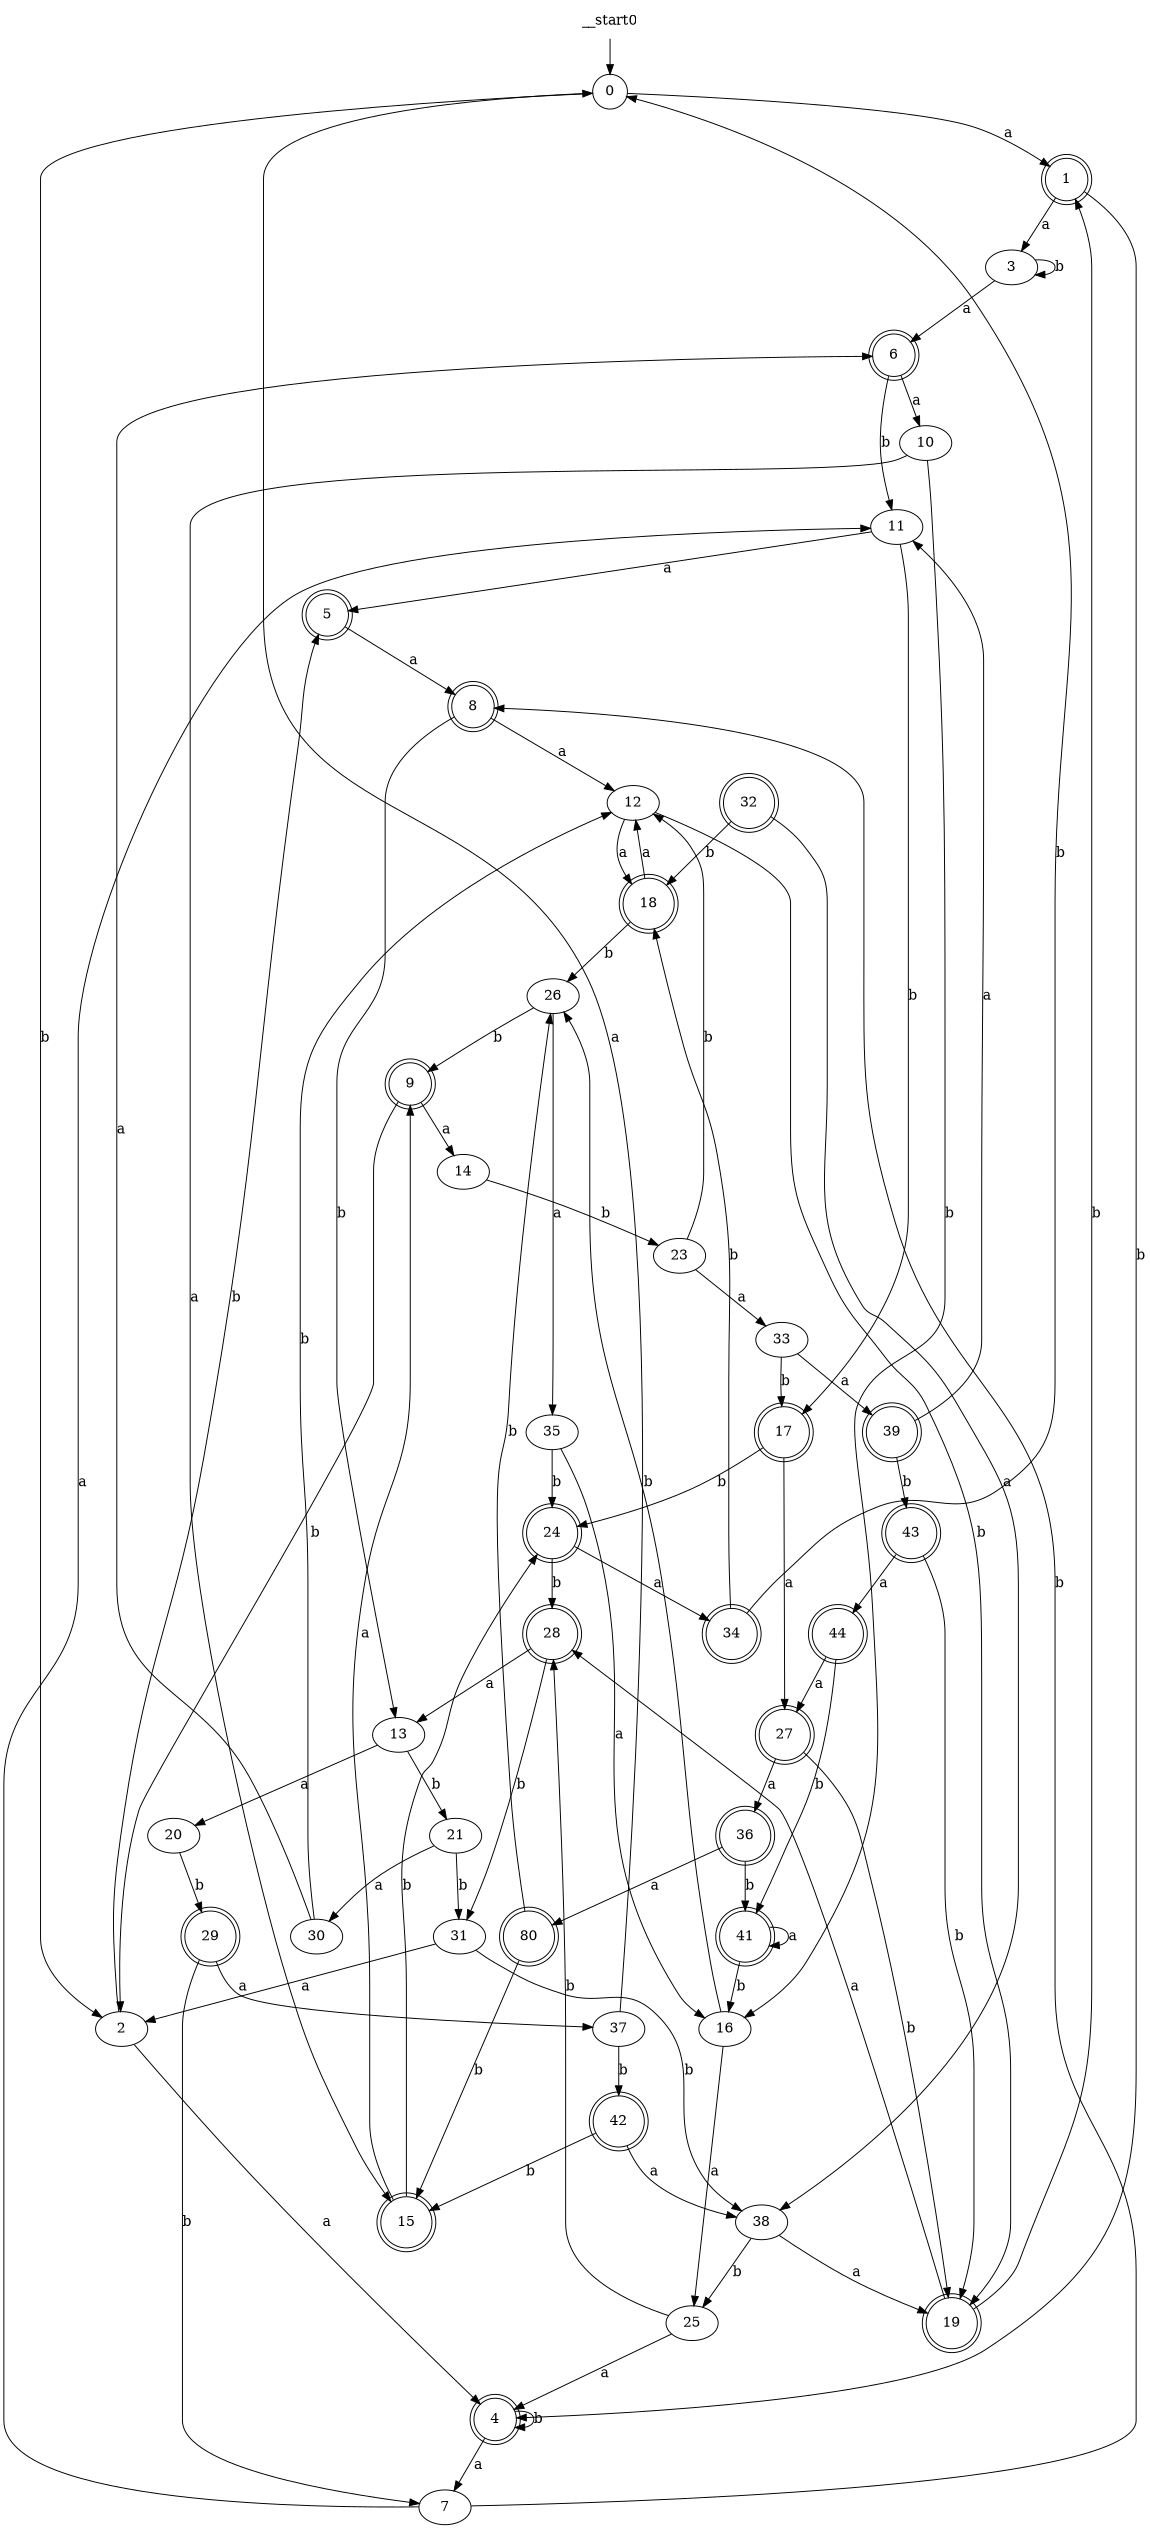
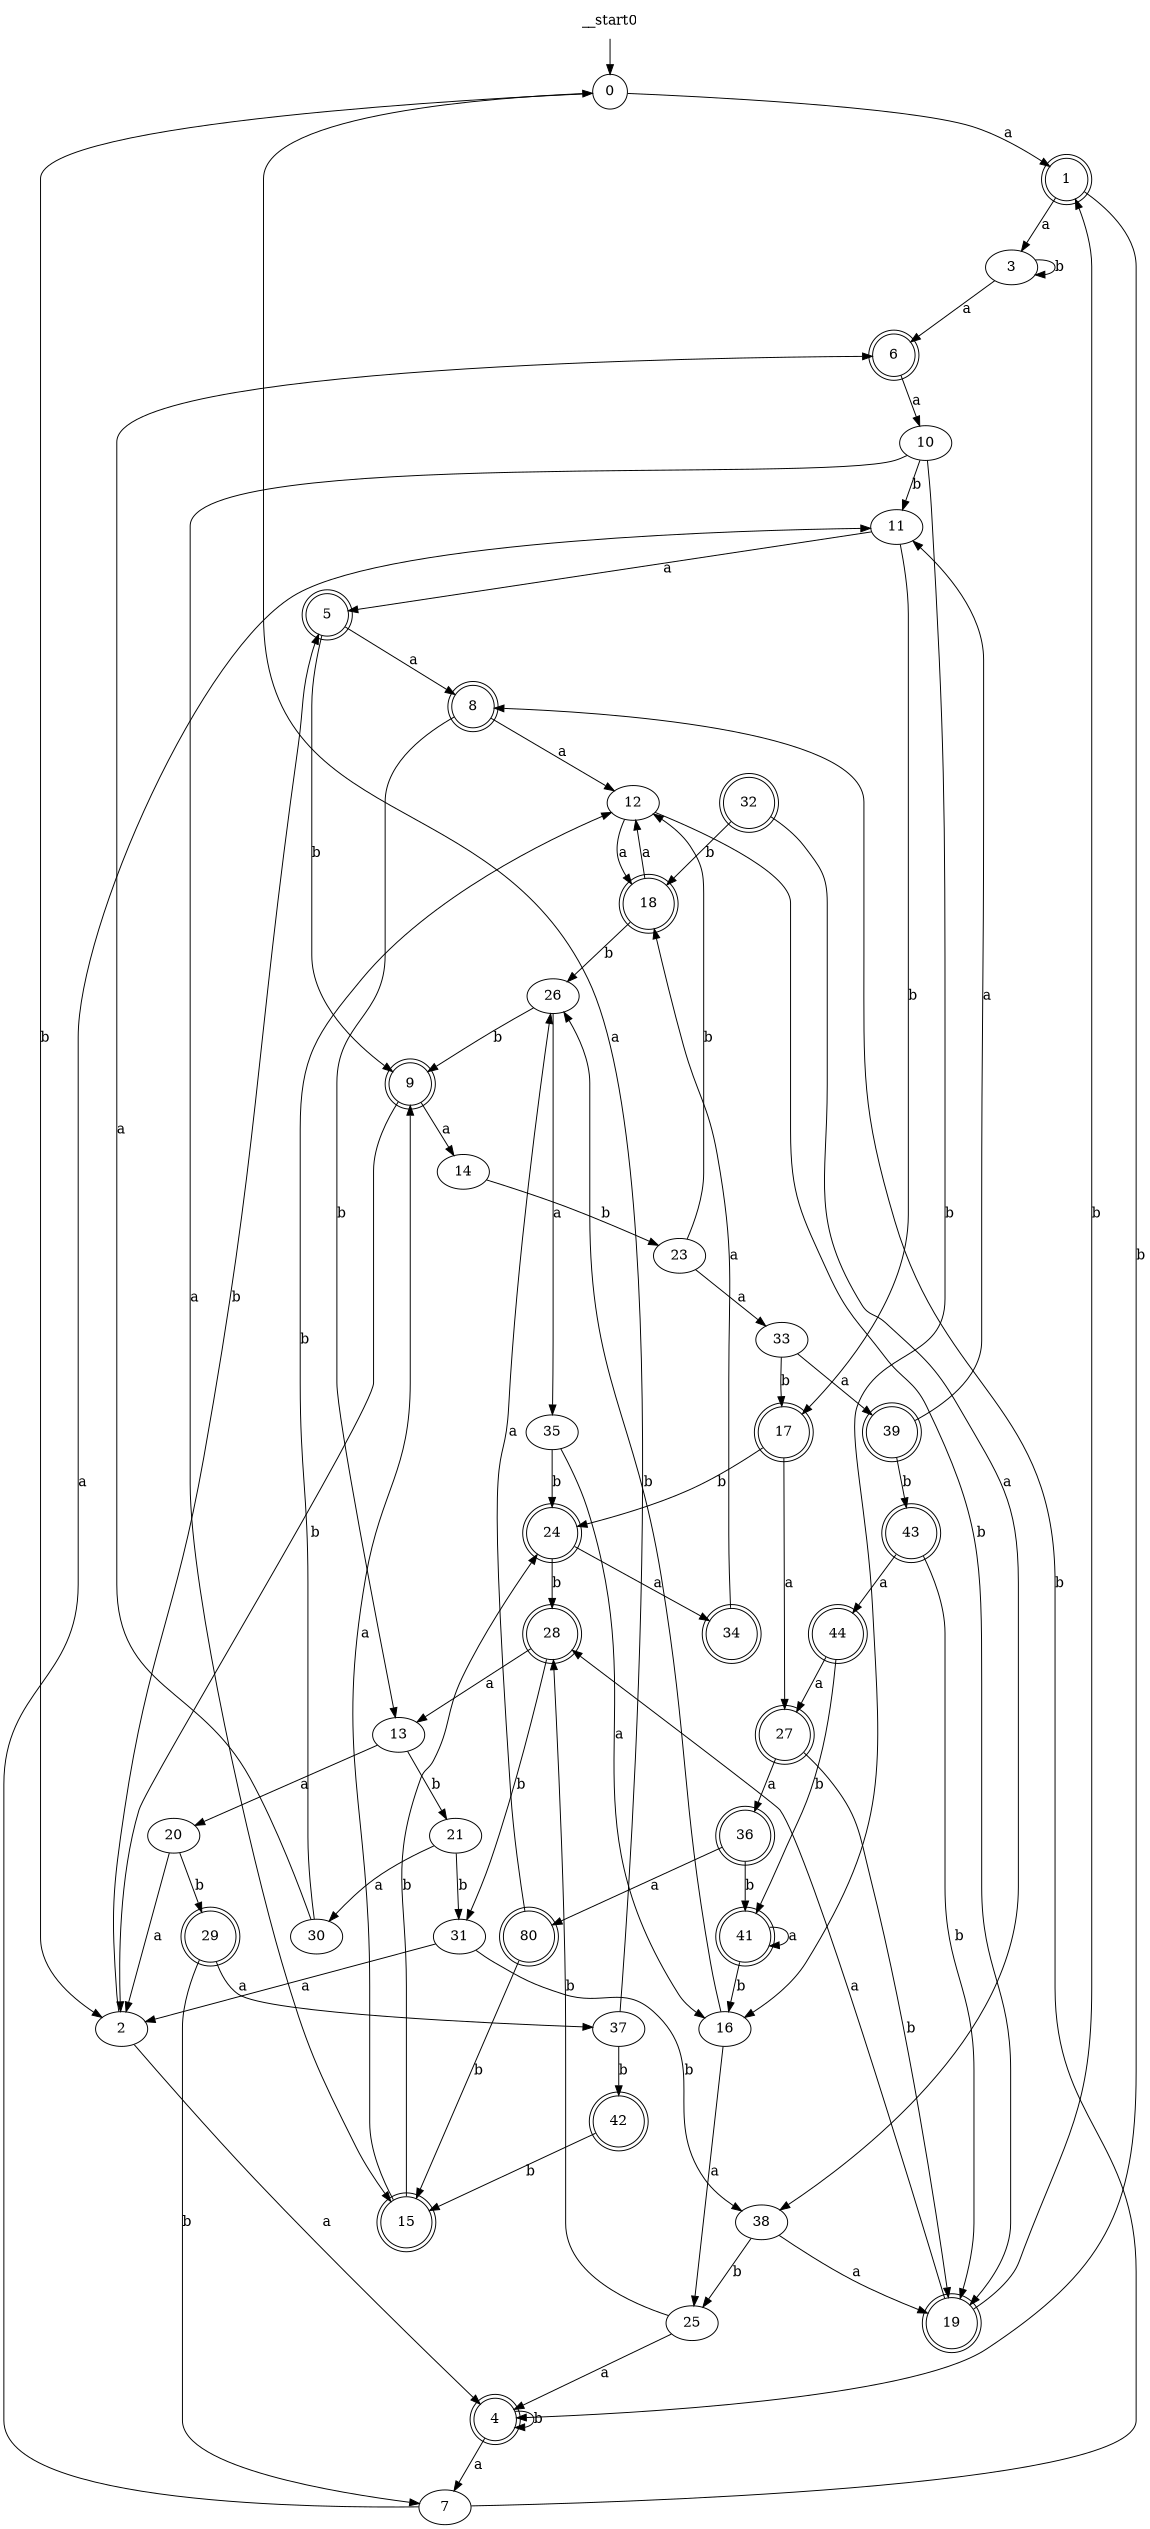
(880, 438) -> (913, 480)
(1057, 842) -> none
none -> (312, 863)
(734, 1256) -> (734, 1256)
(513, 1432) -> (513, 1432)
none -> (149, 1928)
(668, 2192) -> none
